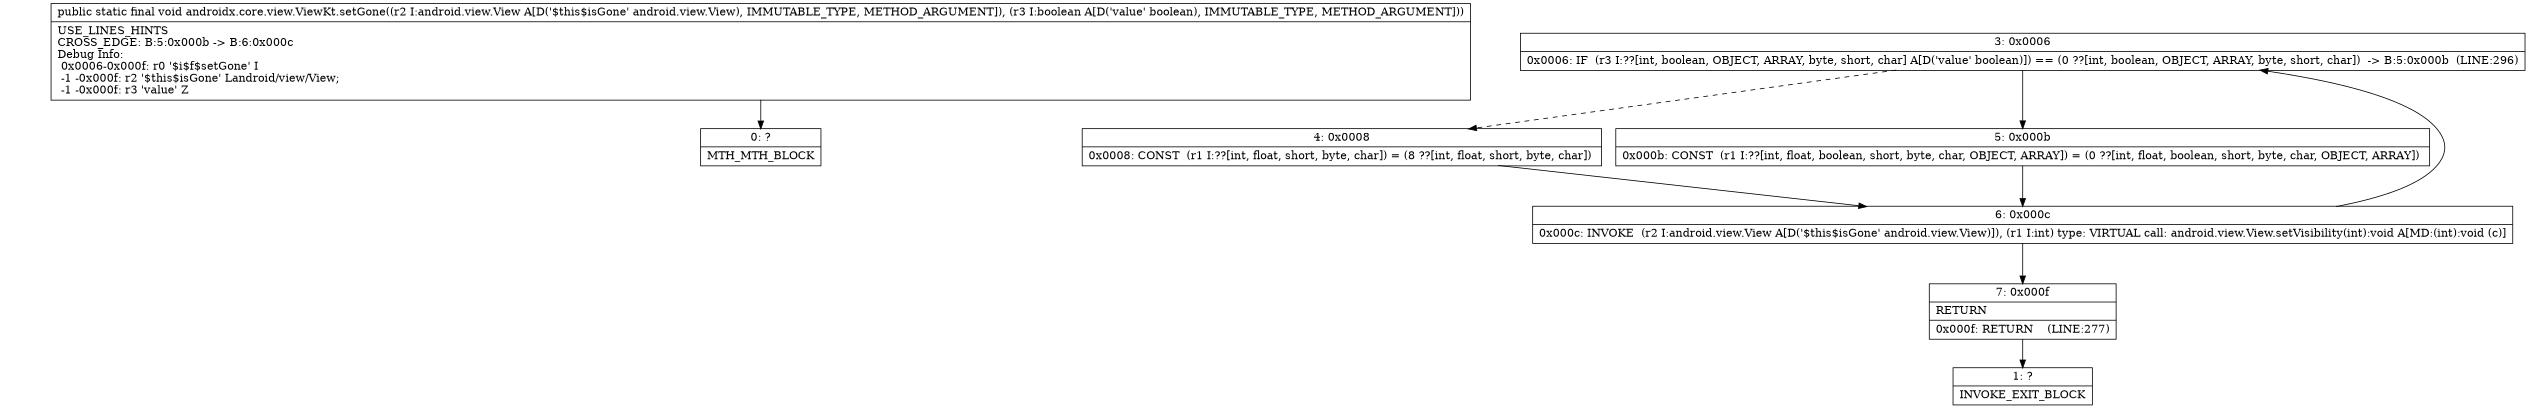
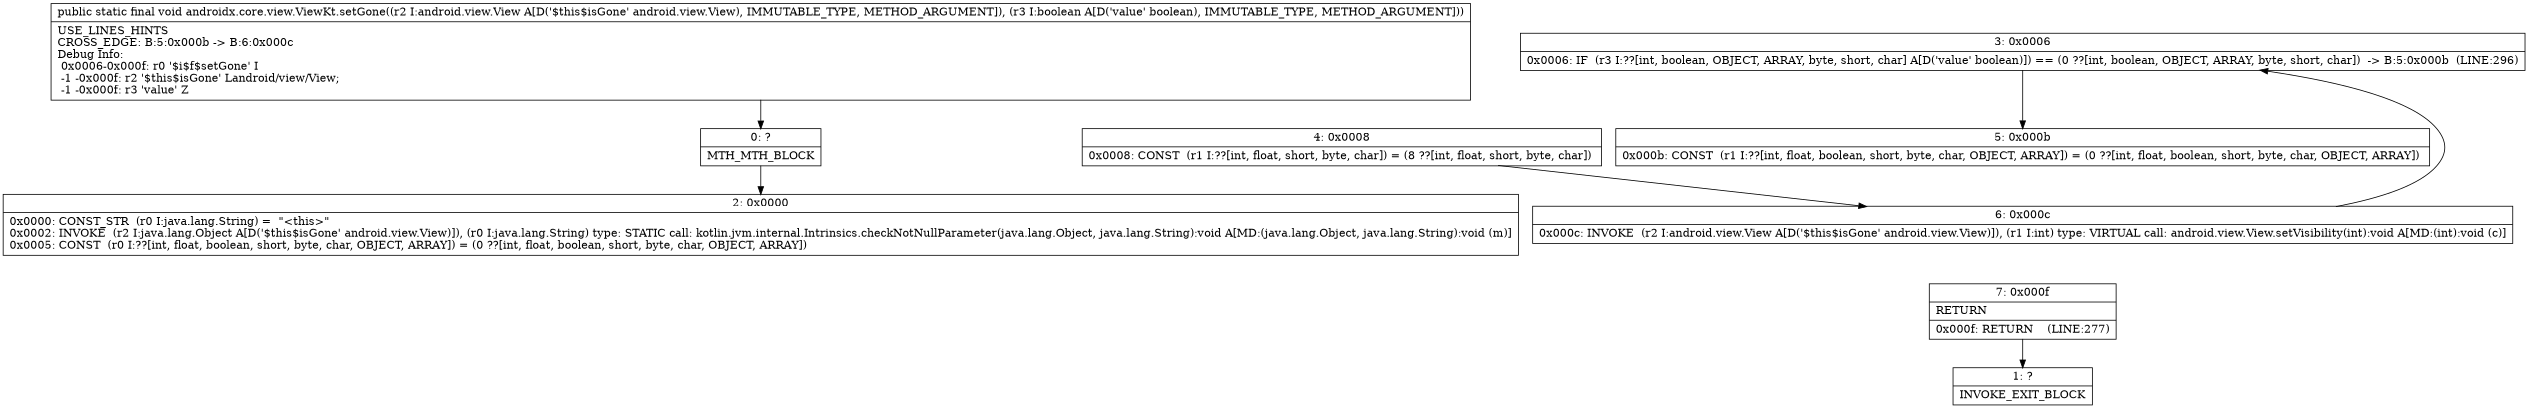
(1686, 99) -> none
(2023, 182) -> none
none -> (761, 225)
(2023, 259) -> none
